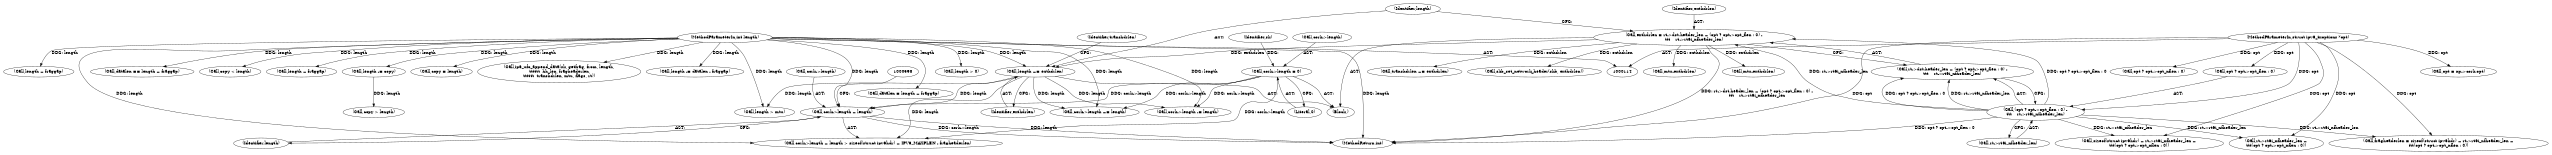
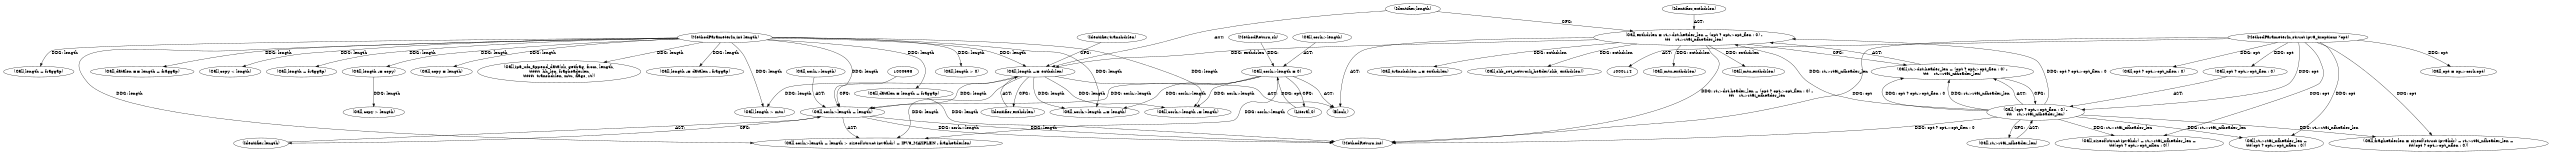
(1258, 37) -> (1258, 37)
(1102, 46) -> (1125, 129)
(1383, 51) -> none
(1291, 94) -> (1291, 94)
